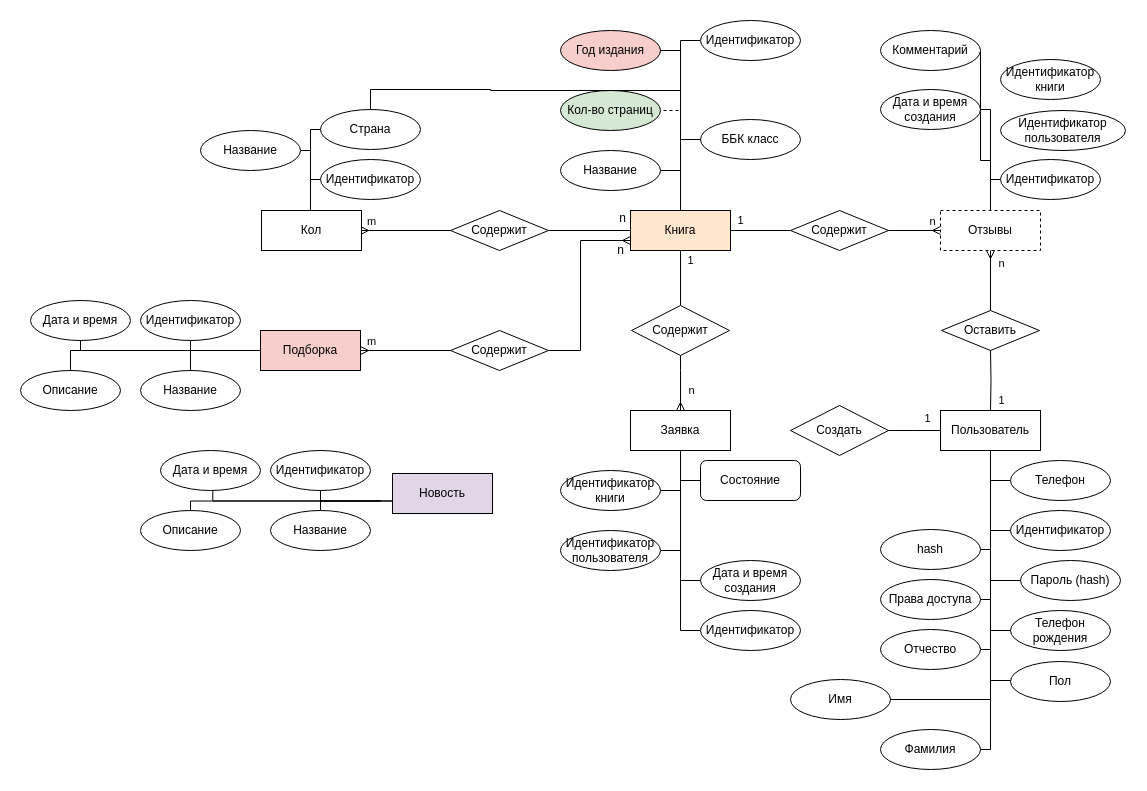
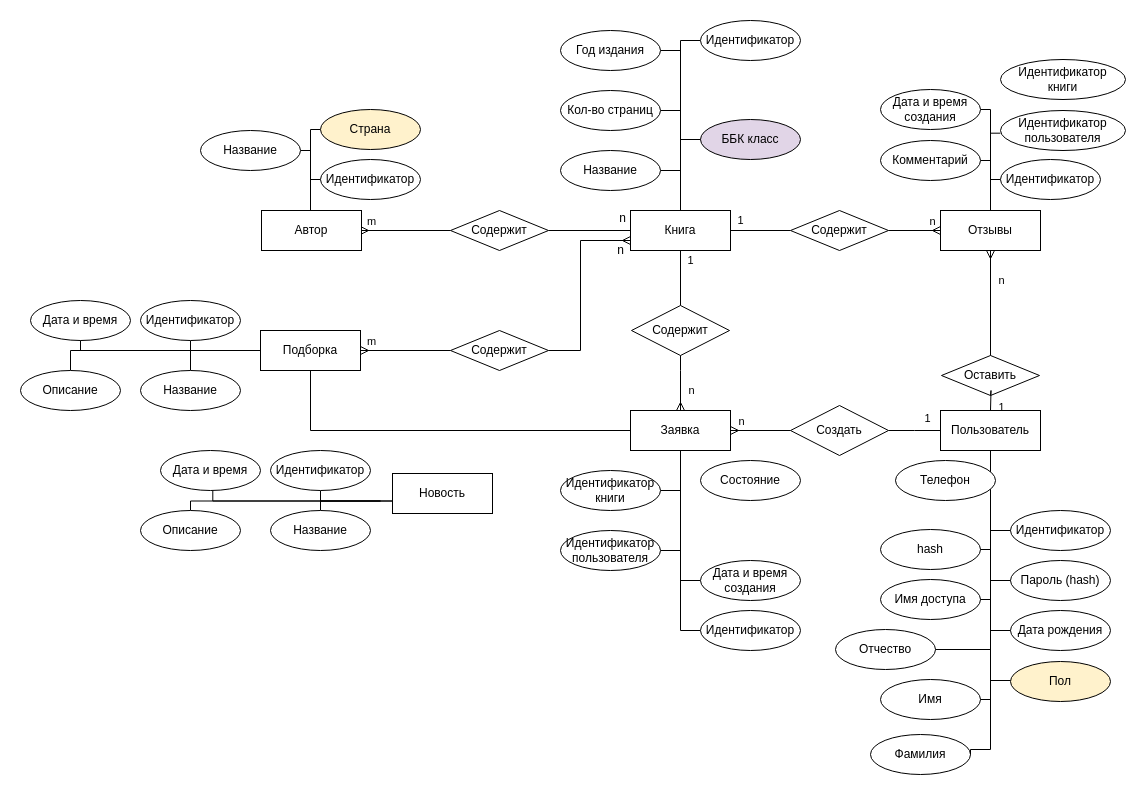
(611, 51) -> (611, 51)
(931, 51) -> (931, 161)
(1051, 80) -> (1063, 80)
(477, 90) -> (661, 51)
(611, 111) -> (611, 111)
(670, 111) -> (670, 111)
(371, 130) -> (371, 130)
none -> (996, 133)
(751, 140) -> (751, 140)
(312, 231) -> (312, 231)
(681, 231) -> (681, 231)
(991, 231) -> (991, 231)
(991, 331) -> (991, 376)
(311, 351) -> (311, 351)
none -> (761, 431)
(691, 481) -> (441, 431)
(751, 481) -> (751, 481)
(1061, 481) -> (946, 481)
(443, 494) -> (443, 494)
(1071, 581) -> (1061, 581)
(931, 600) -> (931, 600)
(1061, 631) -> (1061, 631)
(931, 650) -> (886, 650)
(1061, 682) -> (1061, 682)
(841, 700) -> (931, 700)
(931, 750) -> (921, 755)
